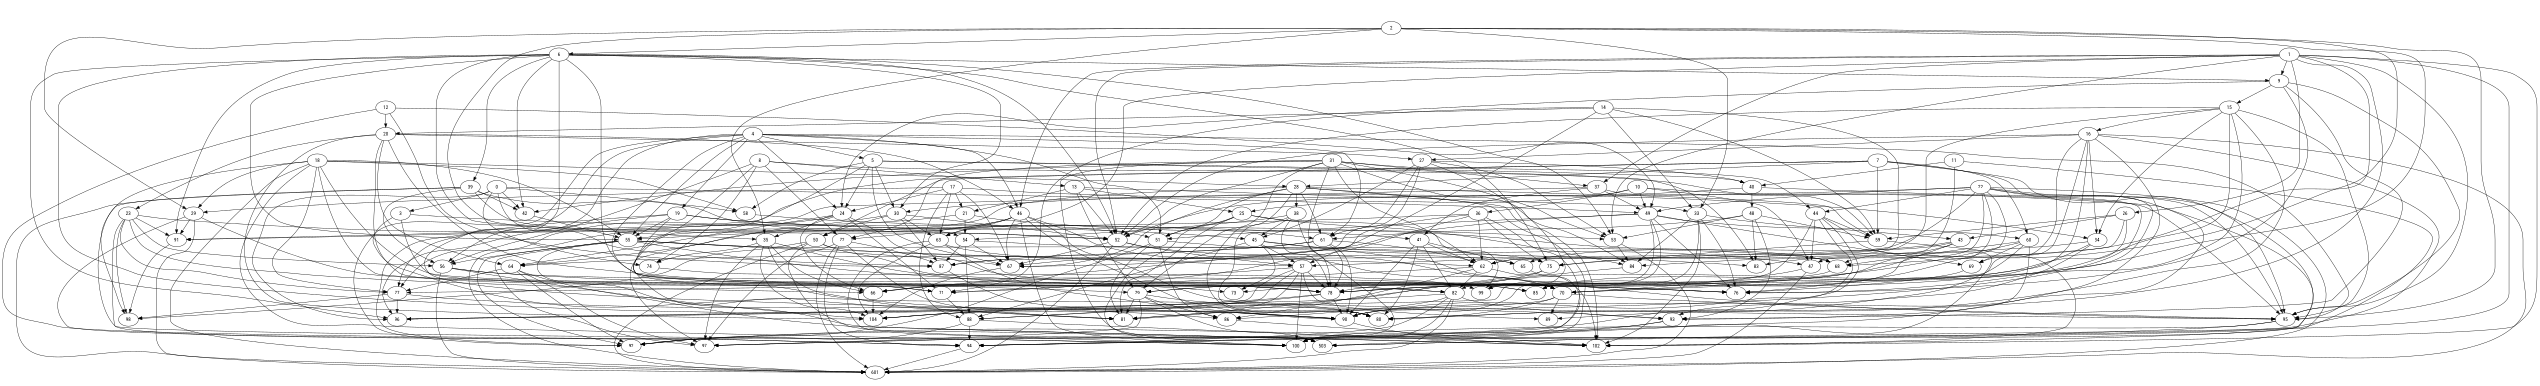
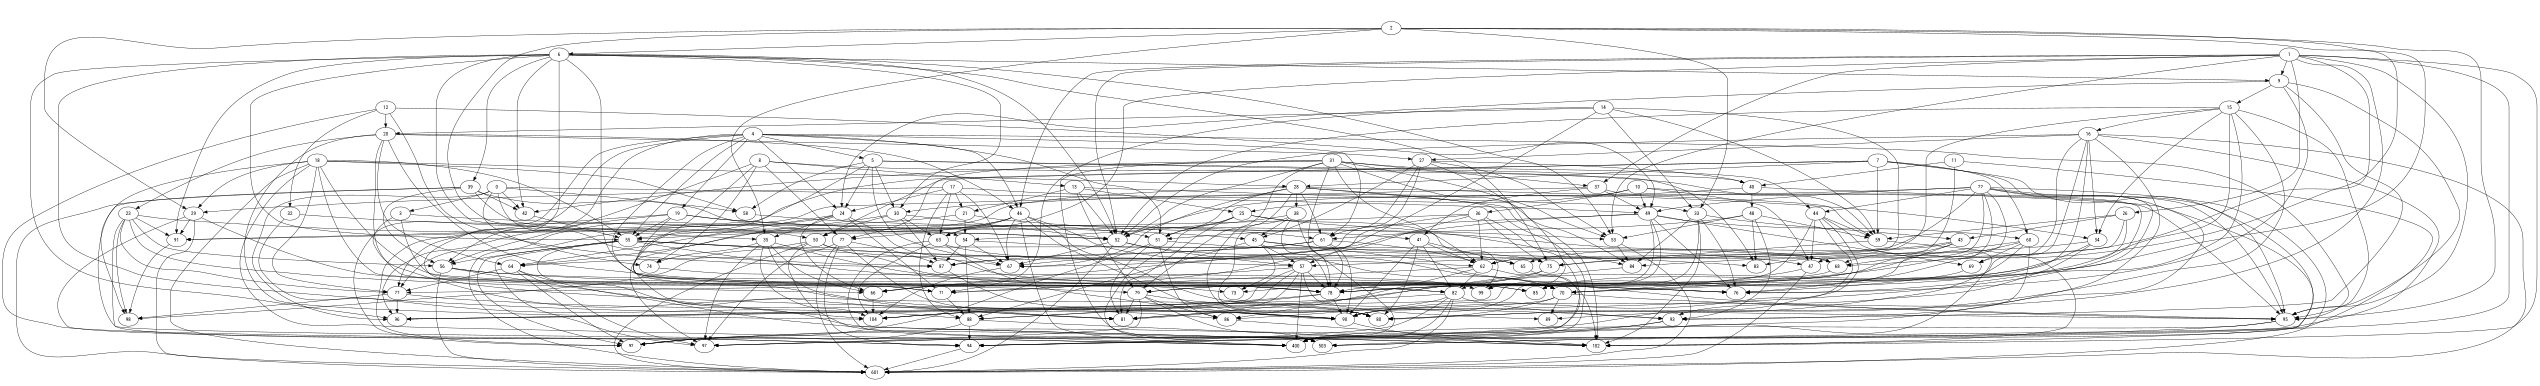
none -> (290, 214)
(1296, 346) -> (1296, 346)
